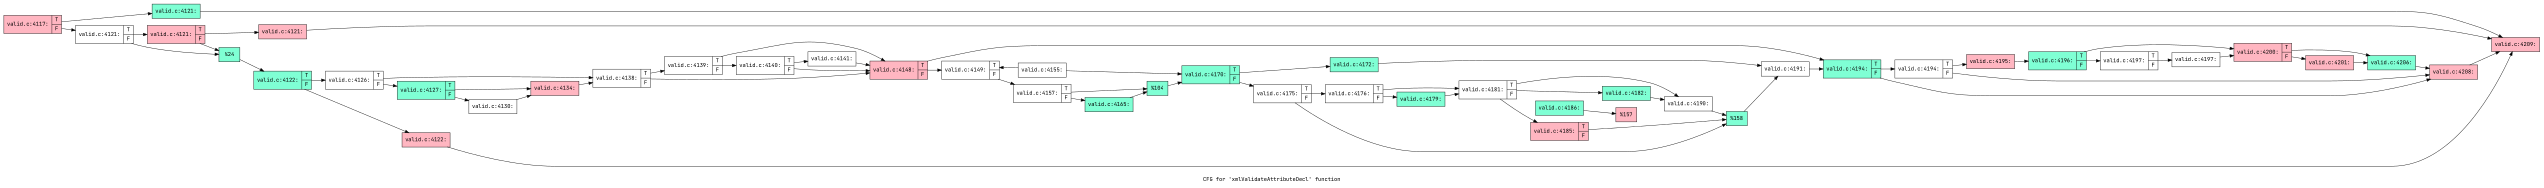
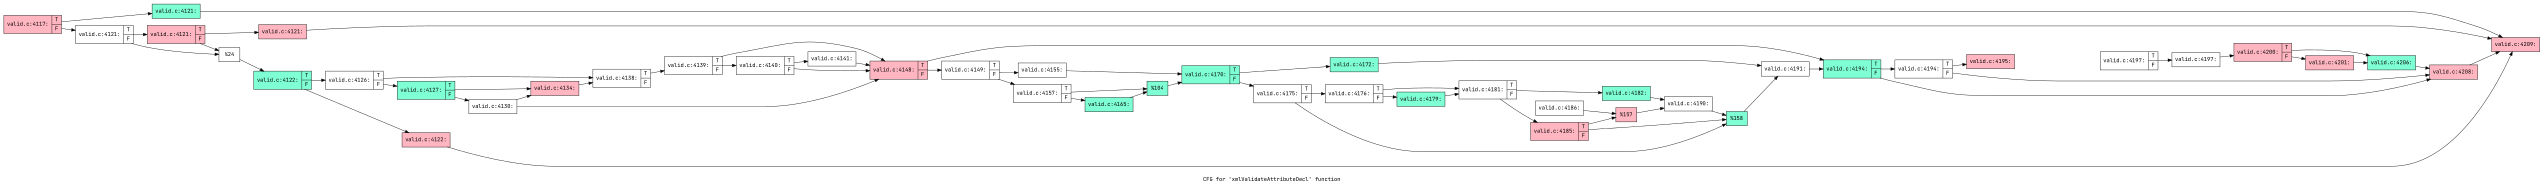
(229, 55) -> (229, 55)
(2057, 61) -> none
(1011, 68) -> (1007, 73)
(1597, 76) -> (1649, 111)
(758, 79) -> (698, 107)
(1559, 108) -> (1559, 108)
none -> (1600, 121)
